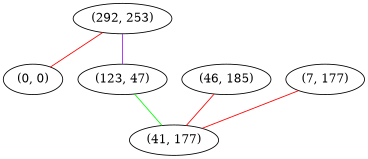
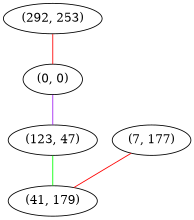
(123, 49) -> (53, 110)
(226, 79) -> none
(174, 140) -> (53, 201)
